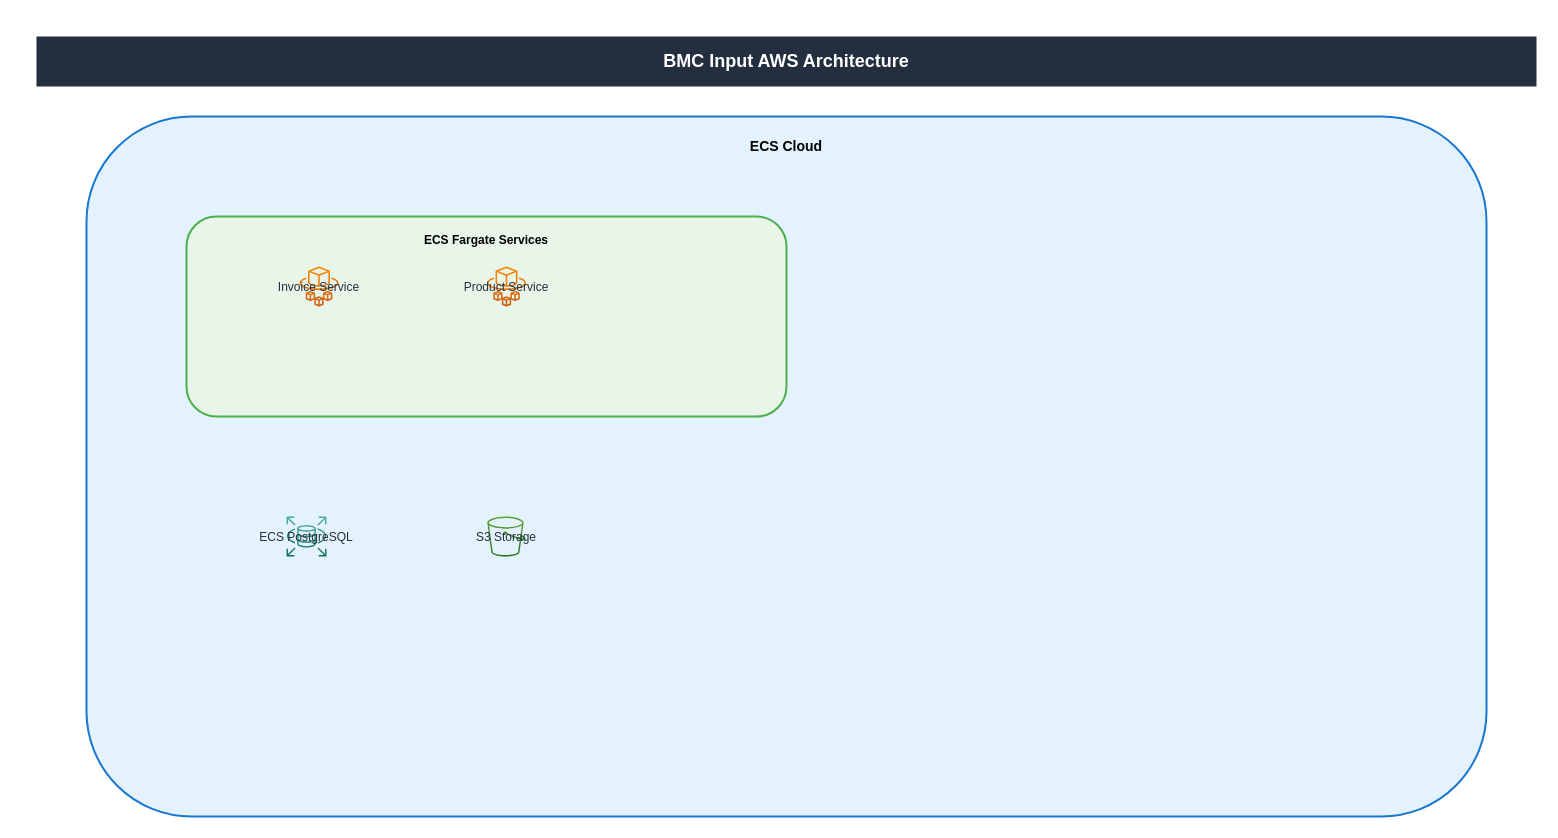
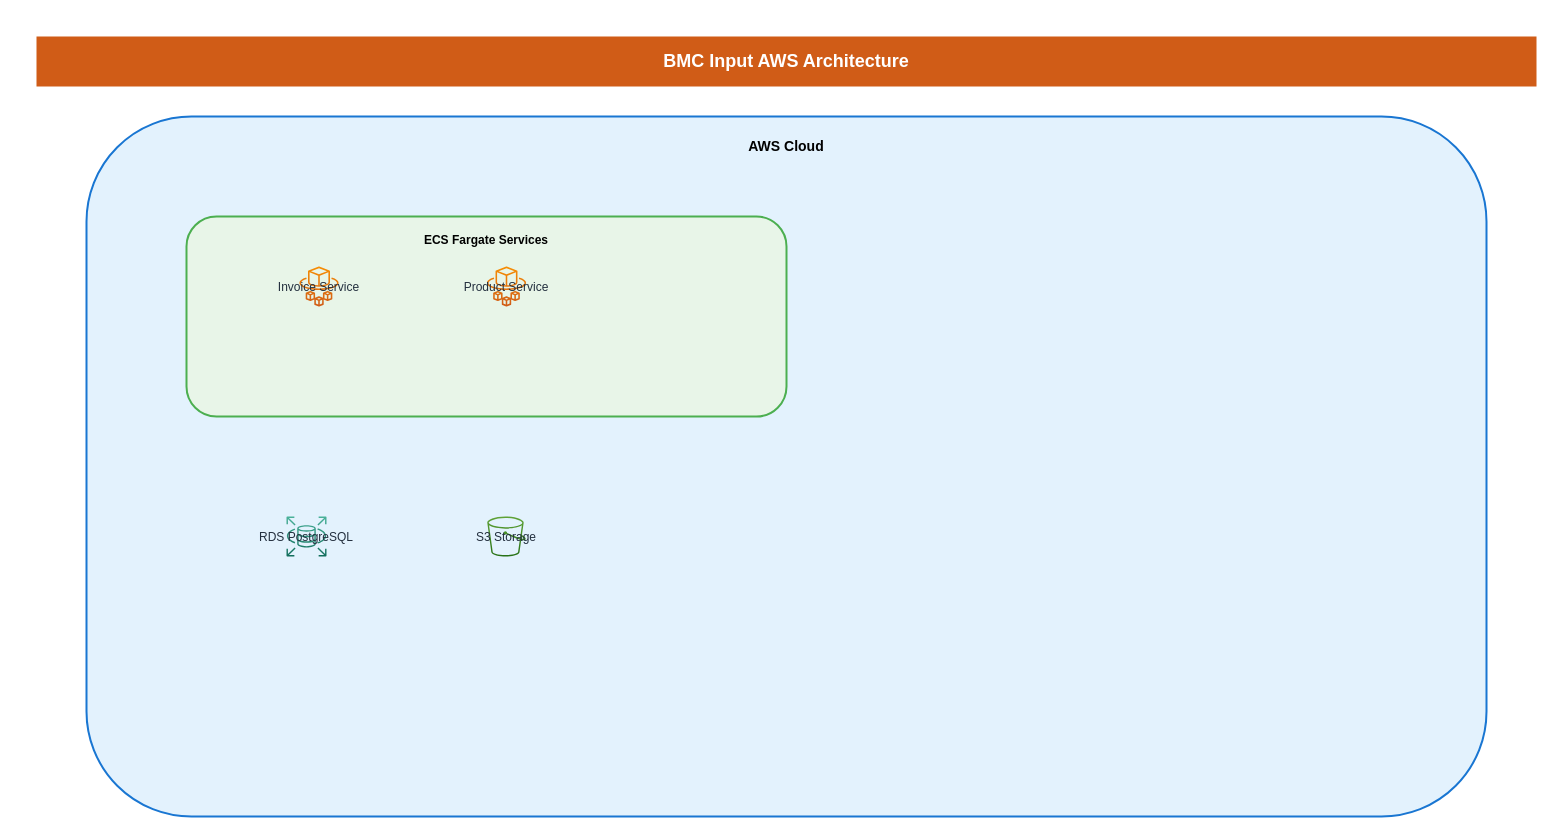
(787, 62) -> (787, 62)
(787, 147) -> (787, 147)
(306, 537) -> (306, 537)
